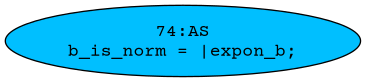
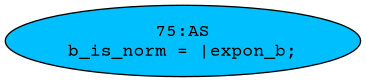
(183, 41) -> (183, 41)
